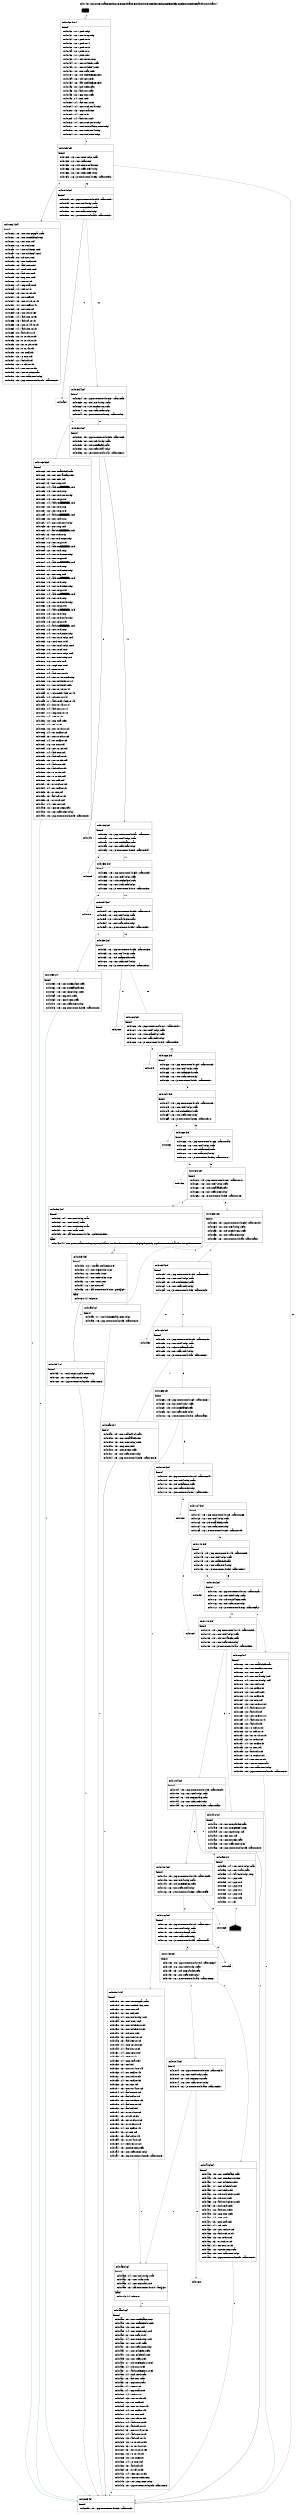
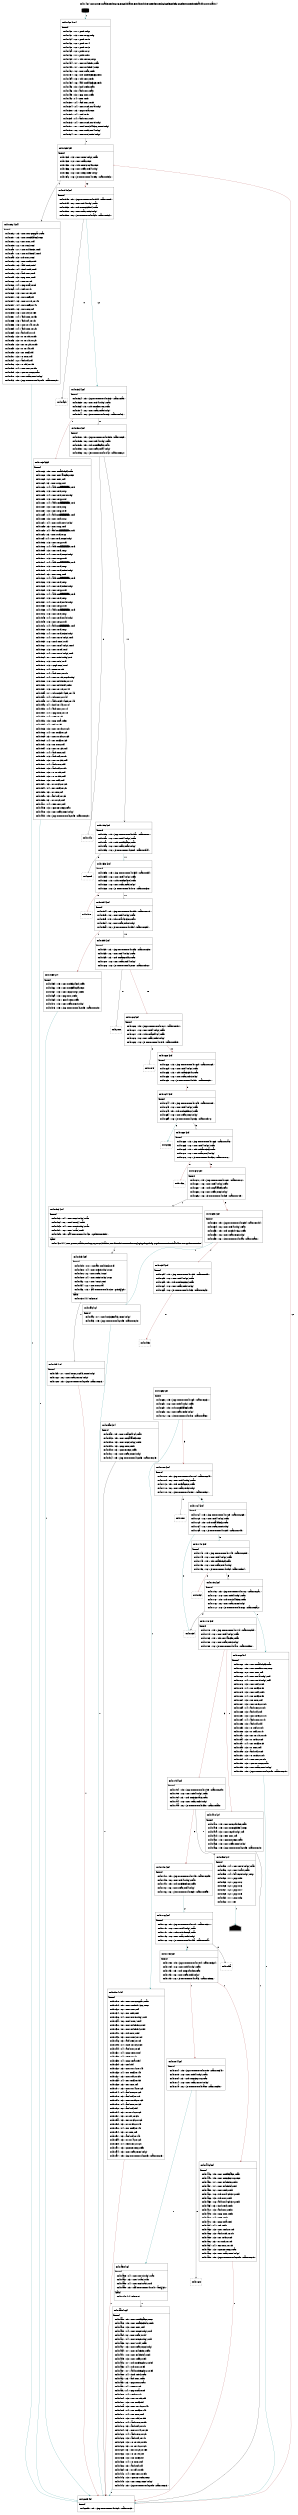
(182, 1343) -> none
none -> (200, 1499)
(231, 1614) -> (196, 1619)
(221, 1928) -> none
(139, 2211) -> (109, 2327)
